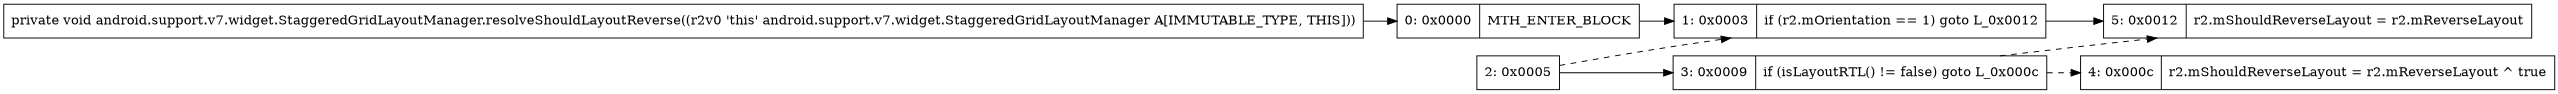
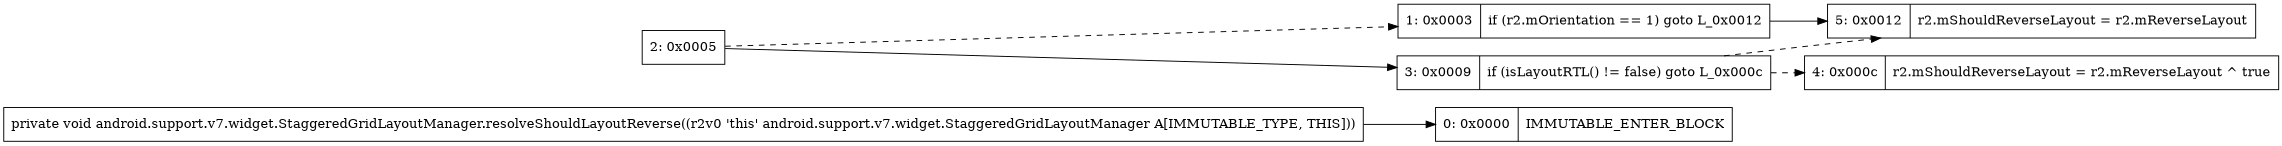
(1559, 21) -> (1625, 124)
(1652, 21) -> none
